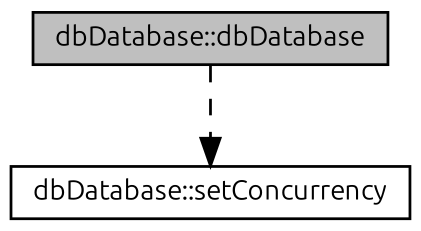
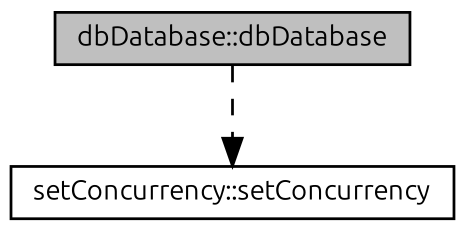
(210, 193) -> (232, 193)
